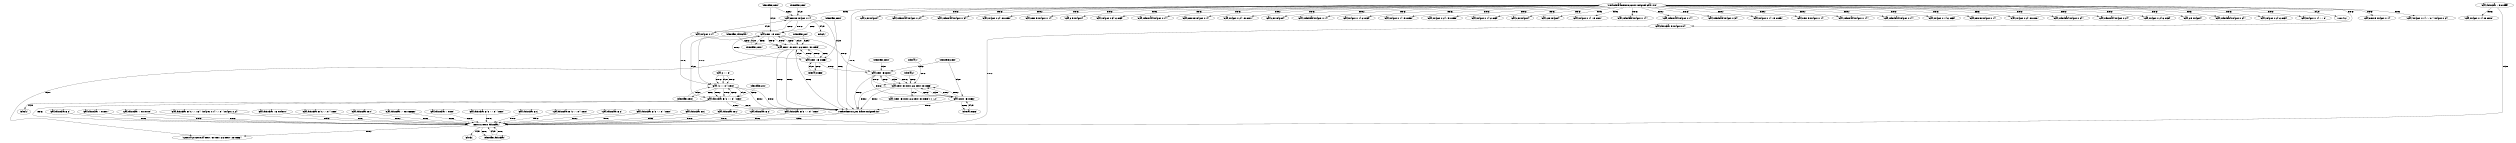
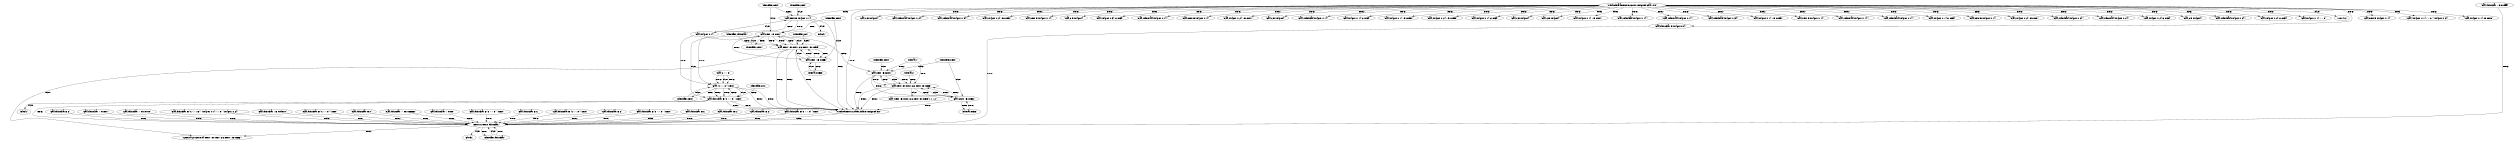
(2487, 11) -> (2065, 7)
(844, 54) -> (844, 54)
(2506, 67) -> (2506, 67)
(841, 70) -> (898, 66)
(972, 105) -> (972, 105)
(859, 112) -> (859, 112)
